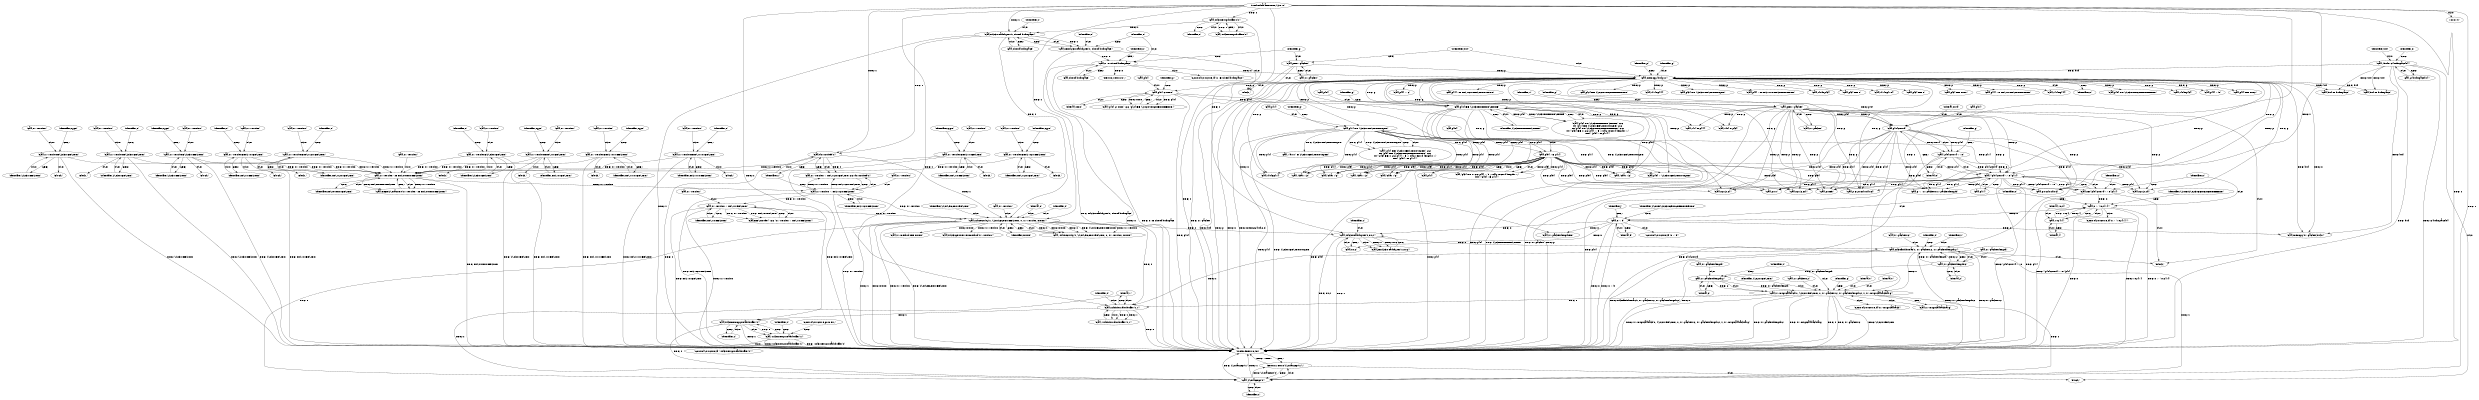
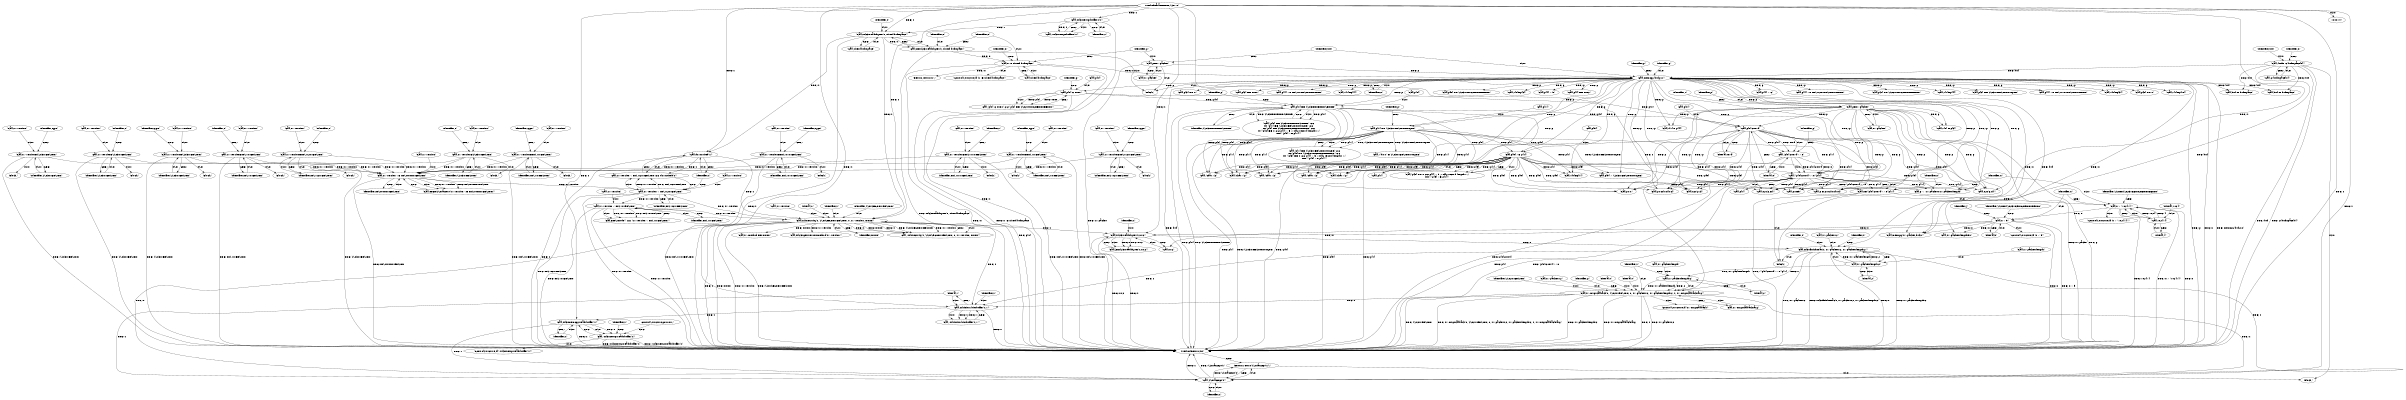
(1074, 107) -> none
none -> (1734, 139)
(1259, 361) -> none
